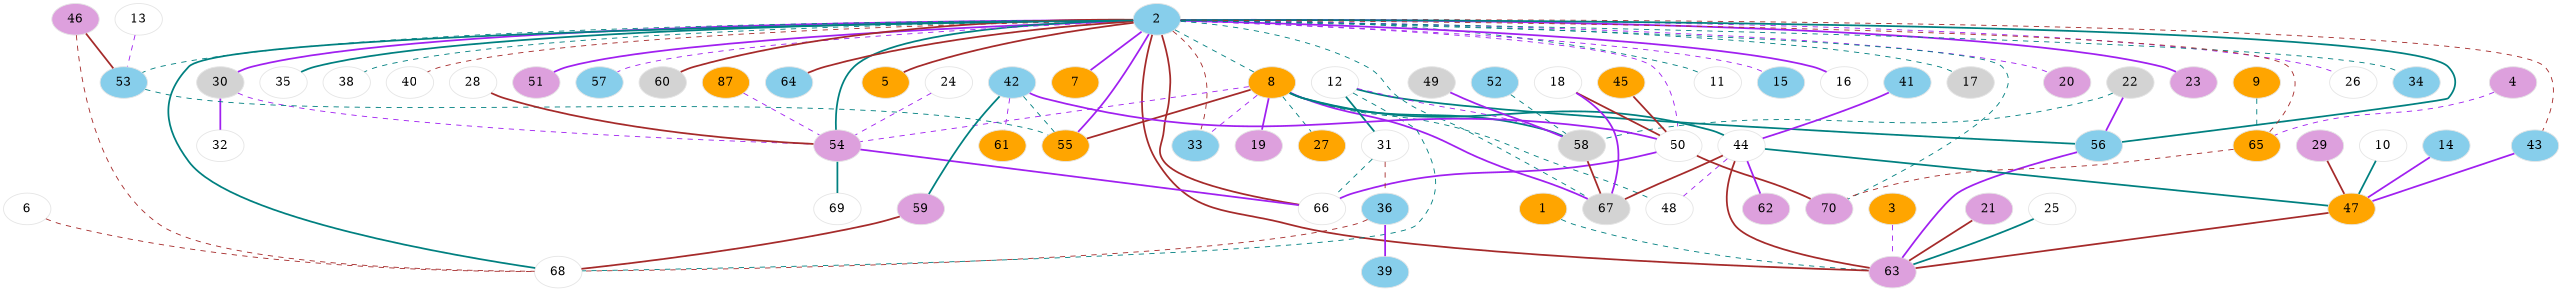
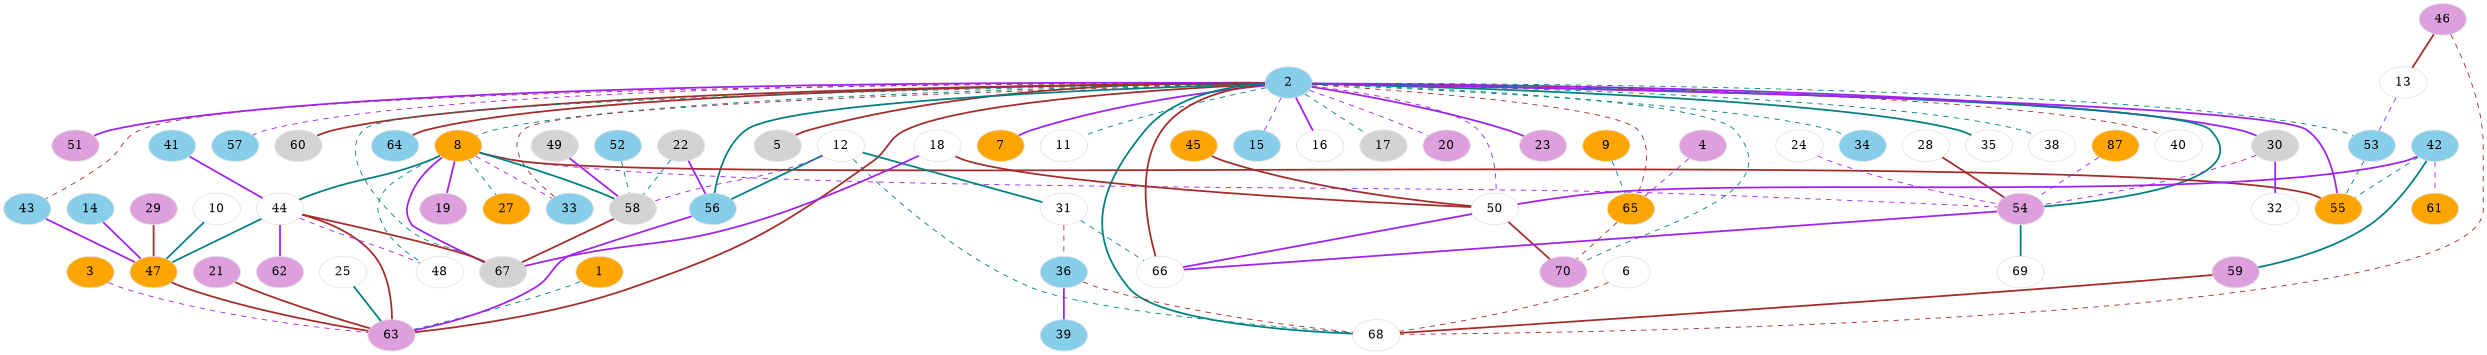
(100, 51) -> (2423, 51)
(886, 83) -> (778, 146)
(2353, 83) -> none
